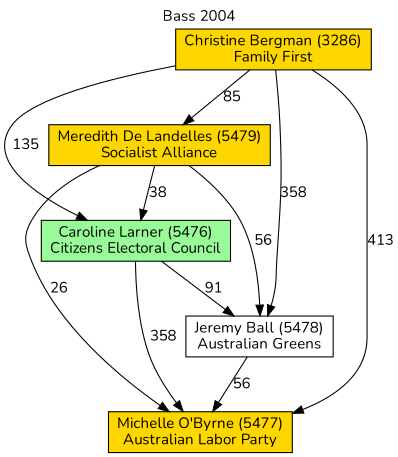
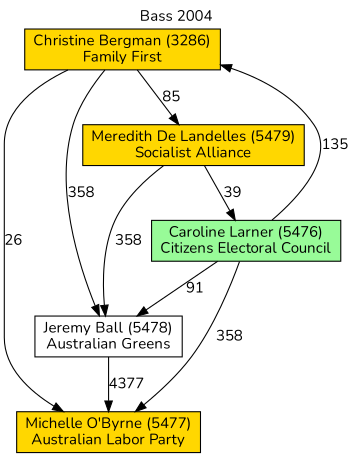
(31, 110) -> (316, 130)
(158, 193) -> (233, 193)
(263, 241) -> (128, 241)
(380, 241) -> (13, 241)
(46, 290) -> none
(242, 384) -> (127, 384)
